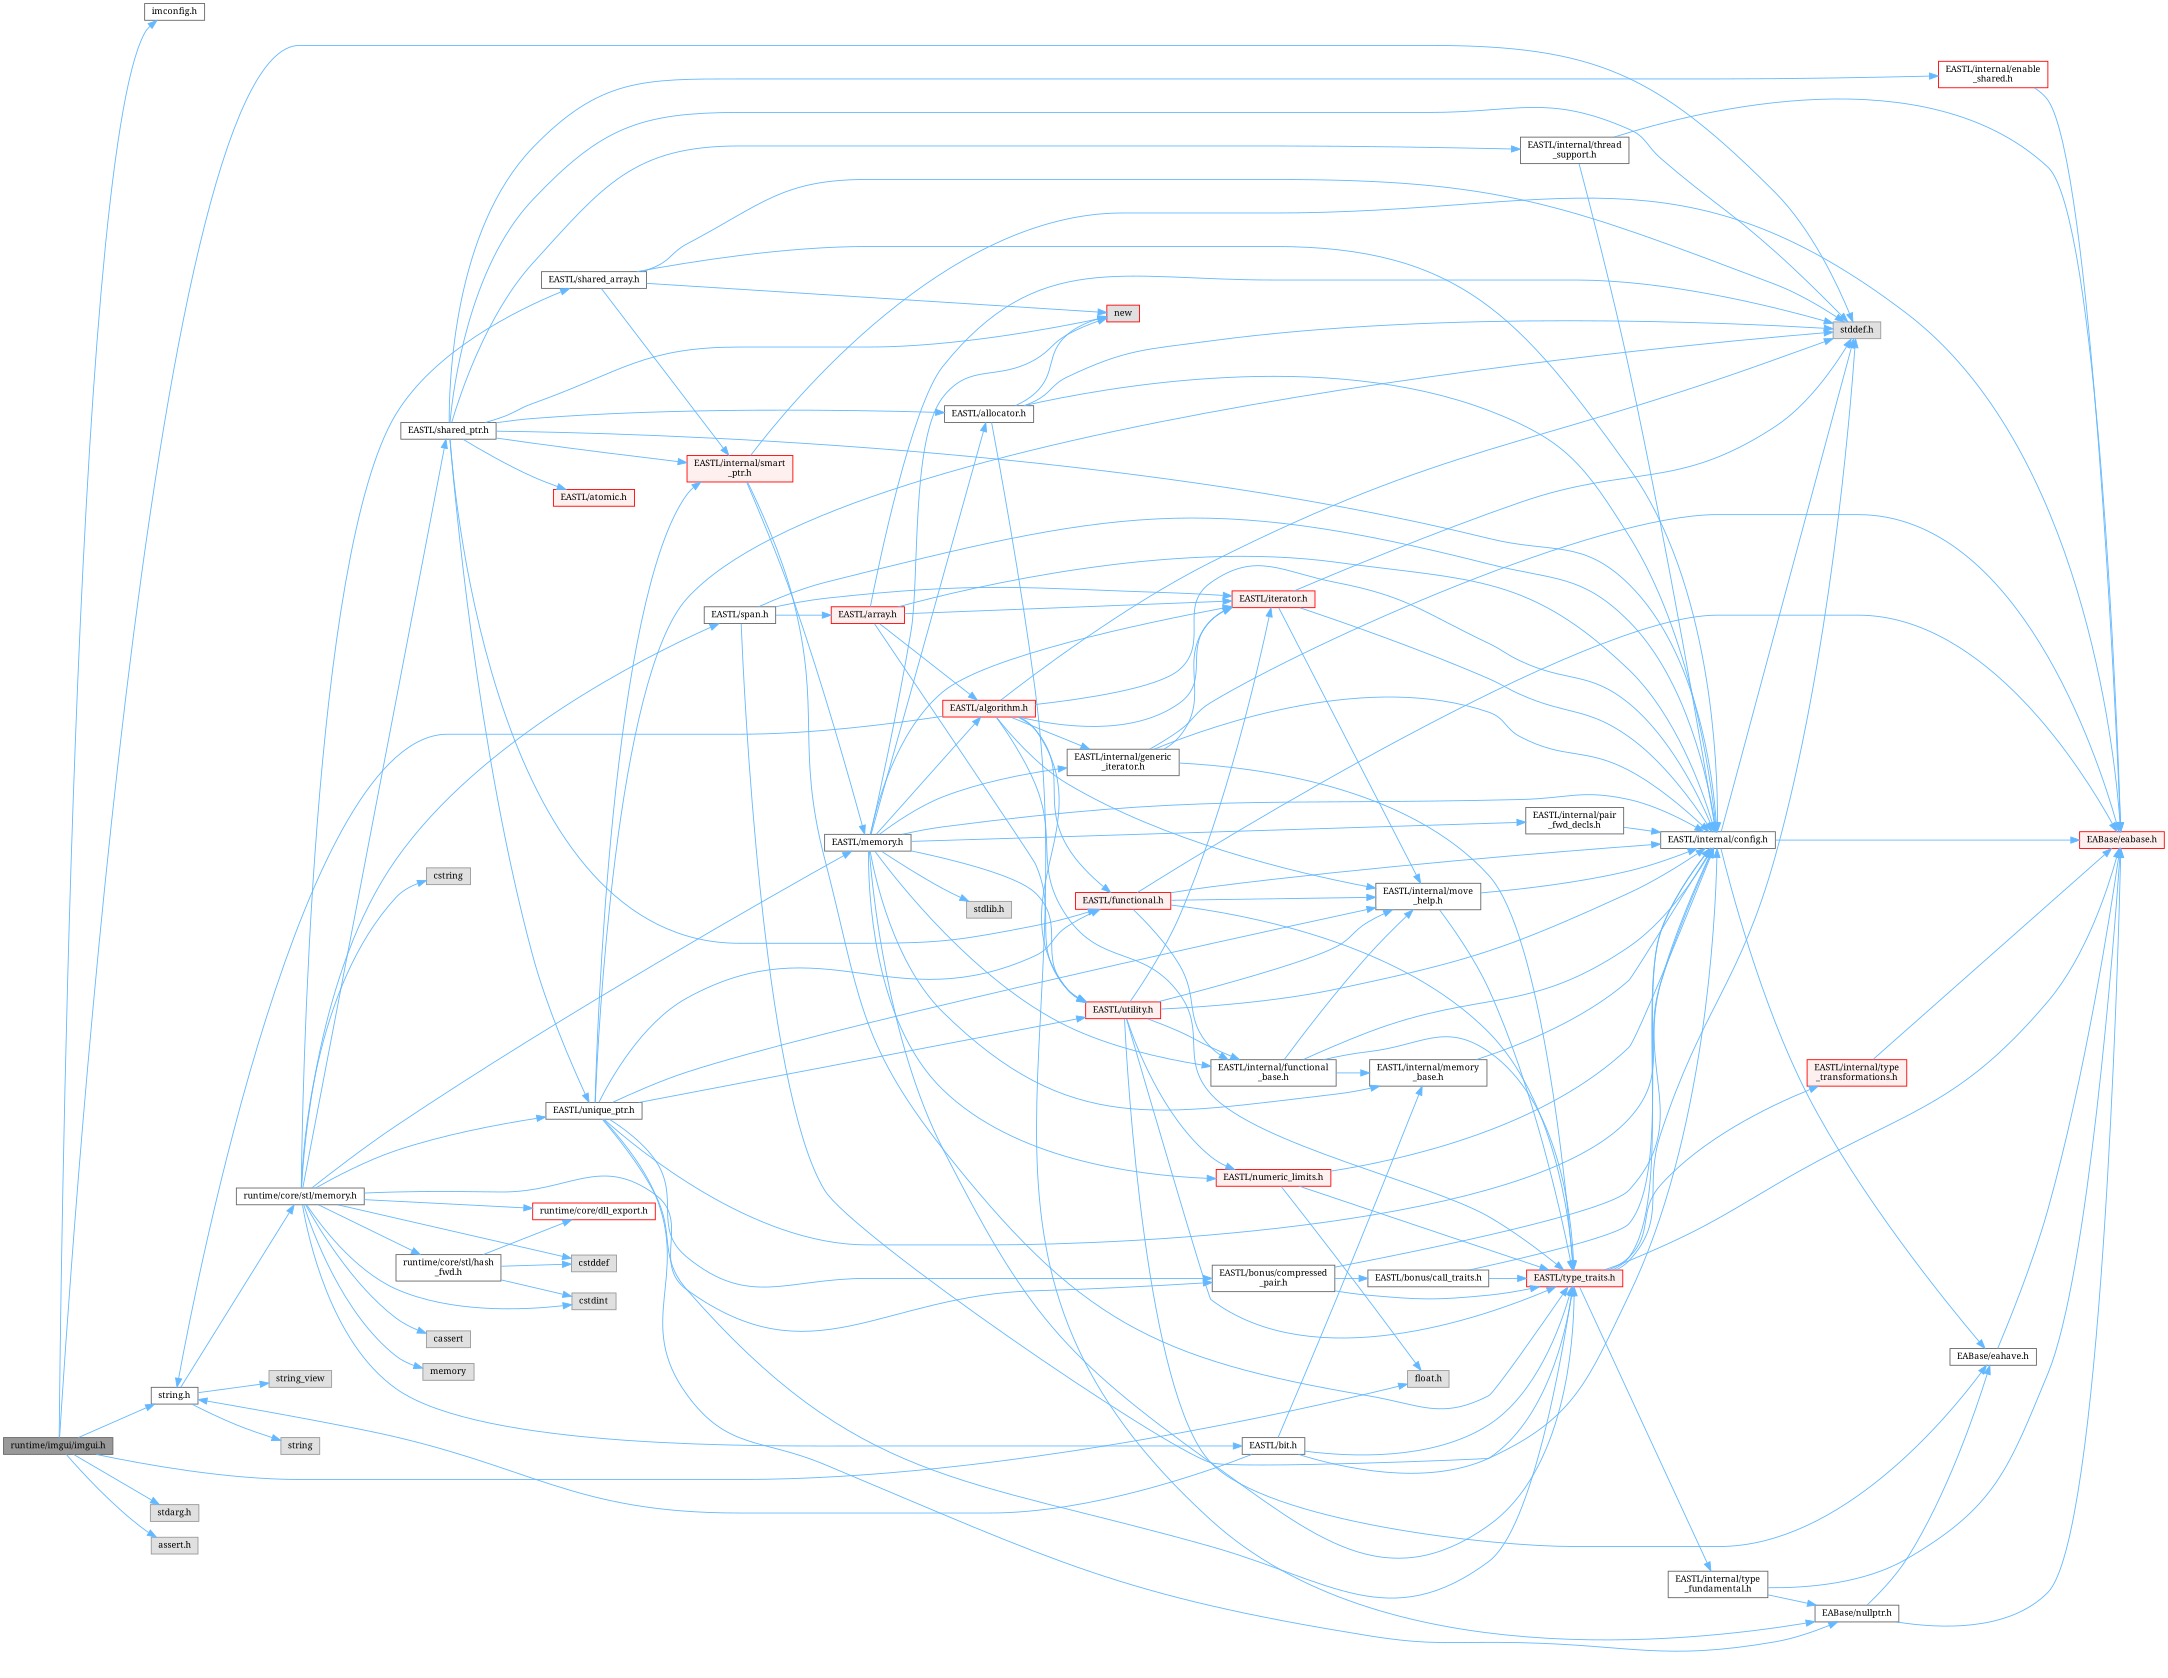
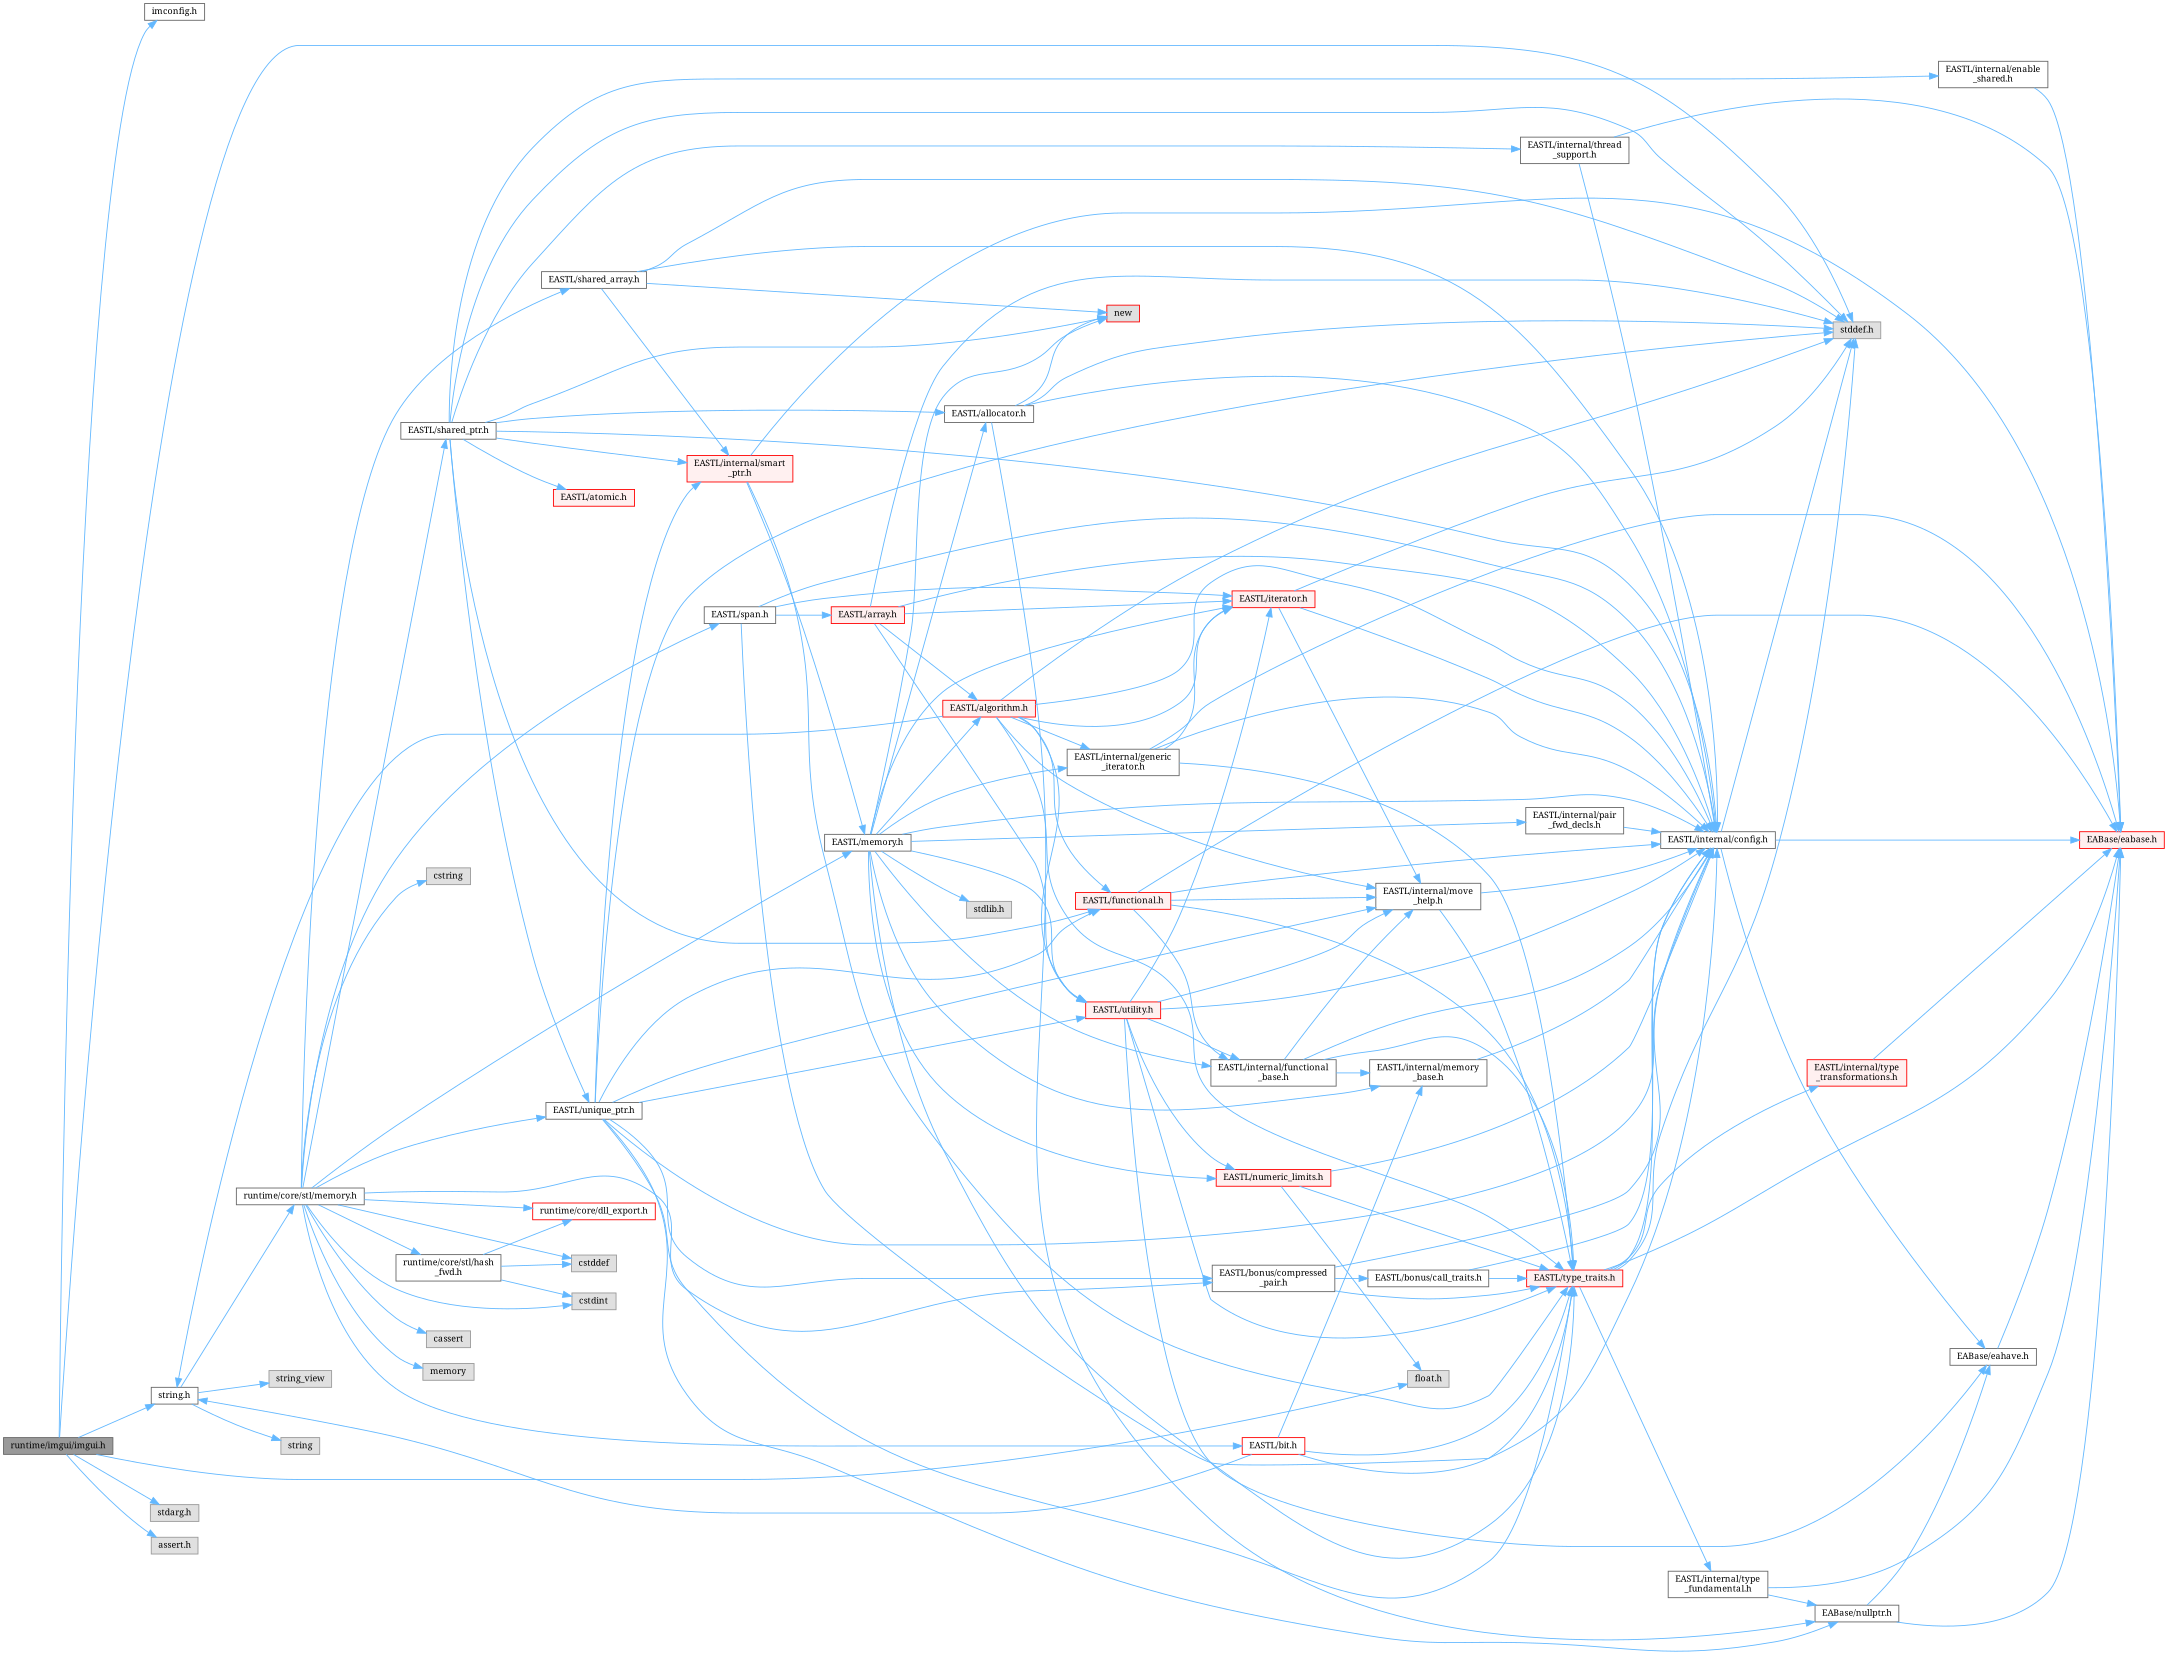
(1993, 75) -> (1993, 75)
(1274, 1446) -> (1274, 1446)
